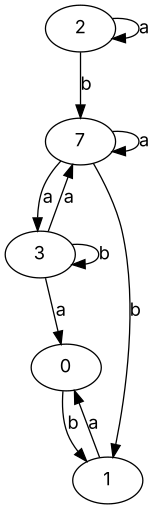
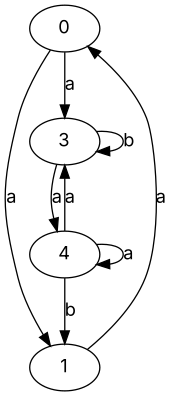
(81, 29) -> none
(81, 142) -> (65, 255)
(52, 305) -> (65, 79)
(73, 424) -> (12, 198)
